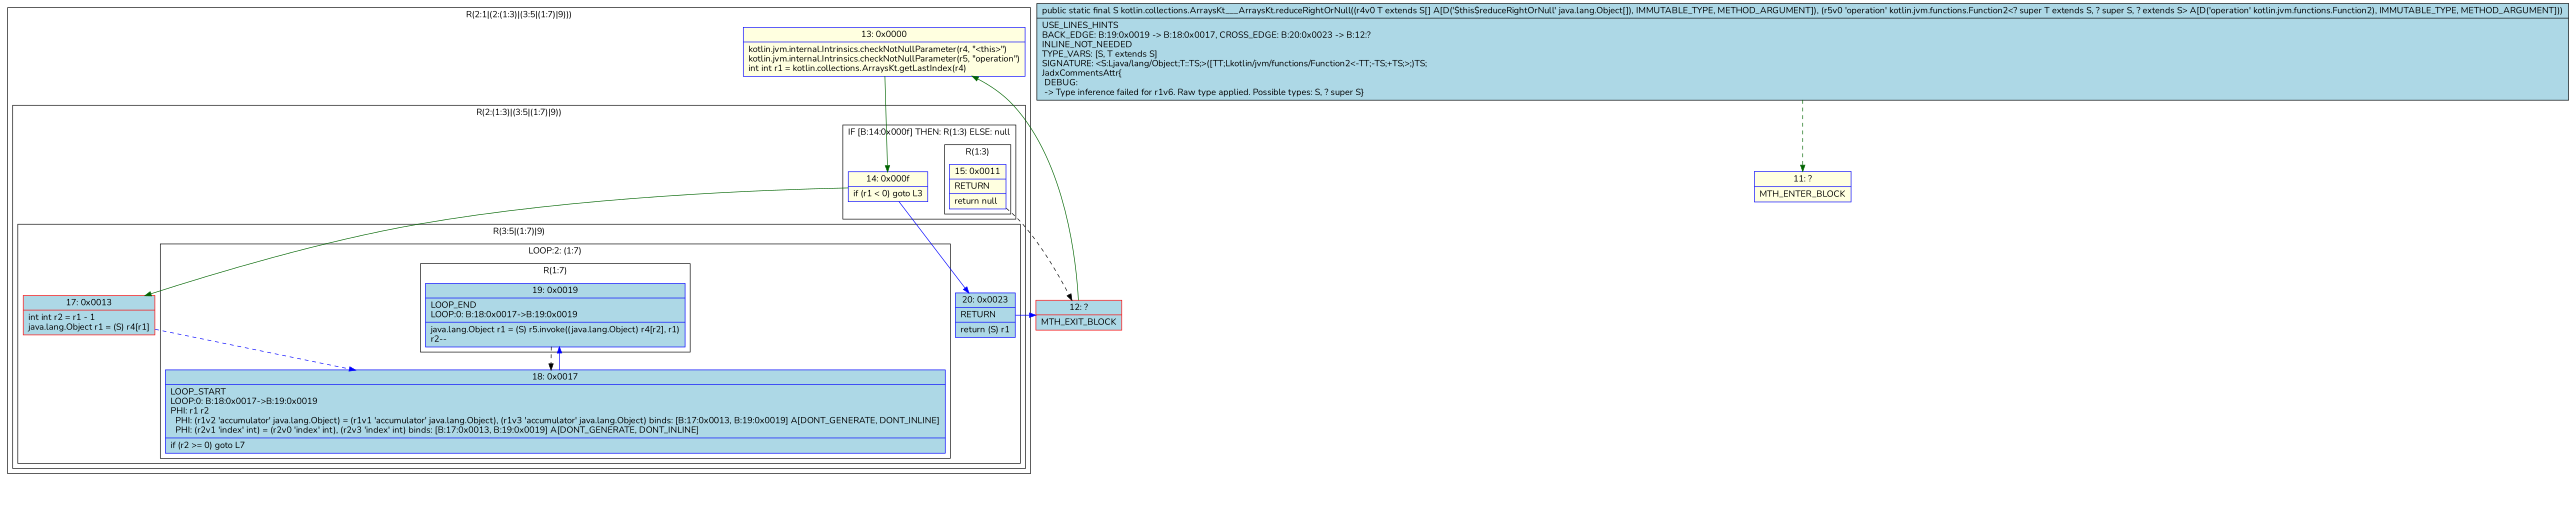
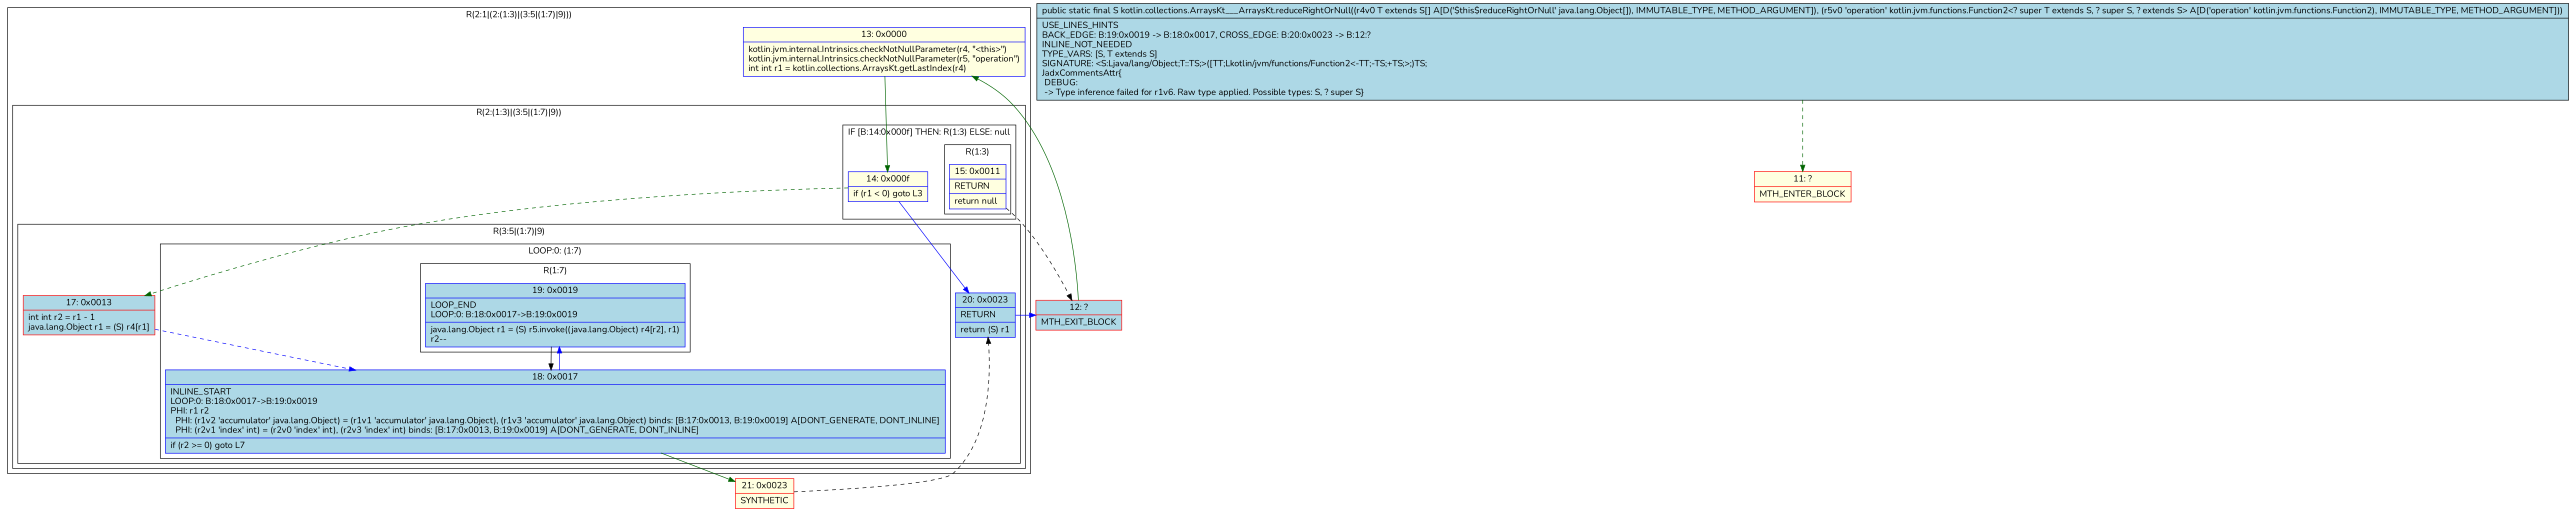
(1803, 187) -> (1803, 187)
(495, 213) -> (495, 213)
(555, 251) -> (555, 251)
(551, 356) -> (551, 356)
(198, 392) -> (201, 392)
none -> (765, 494)
